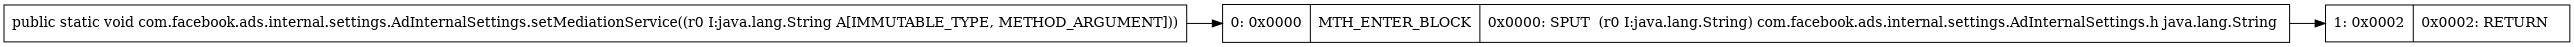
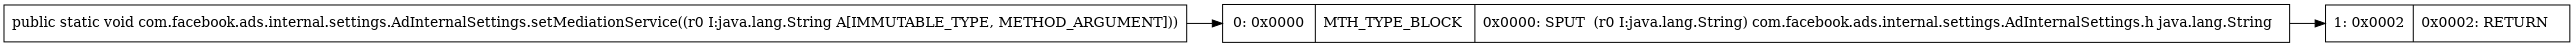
(1395, 23) -> (1393, 23)
